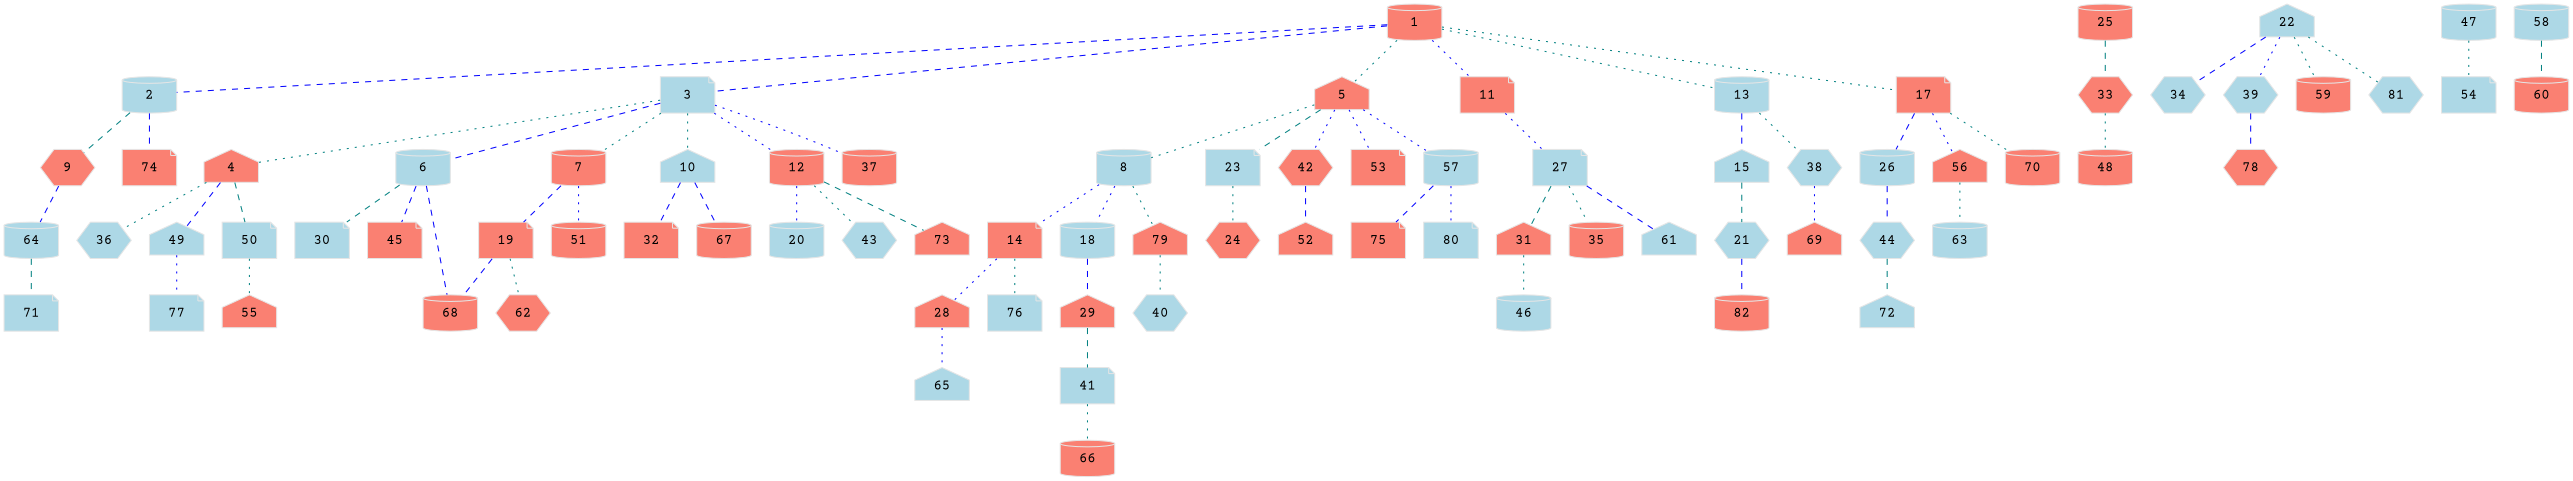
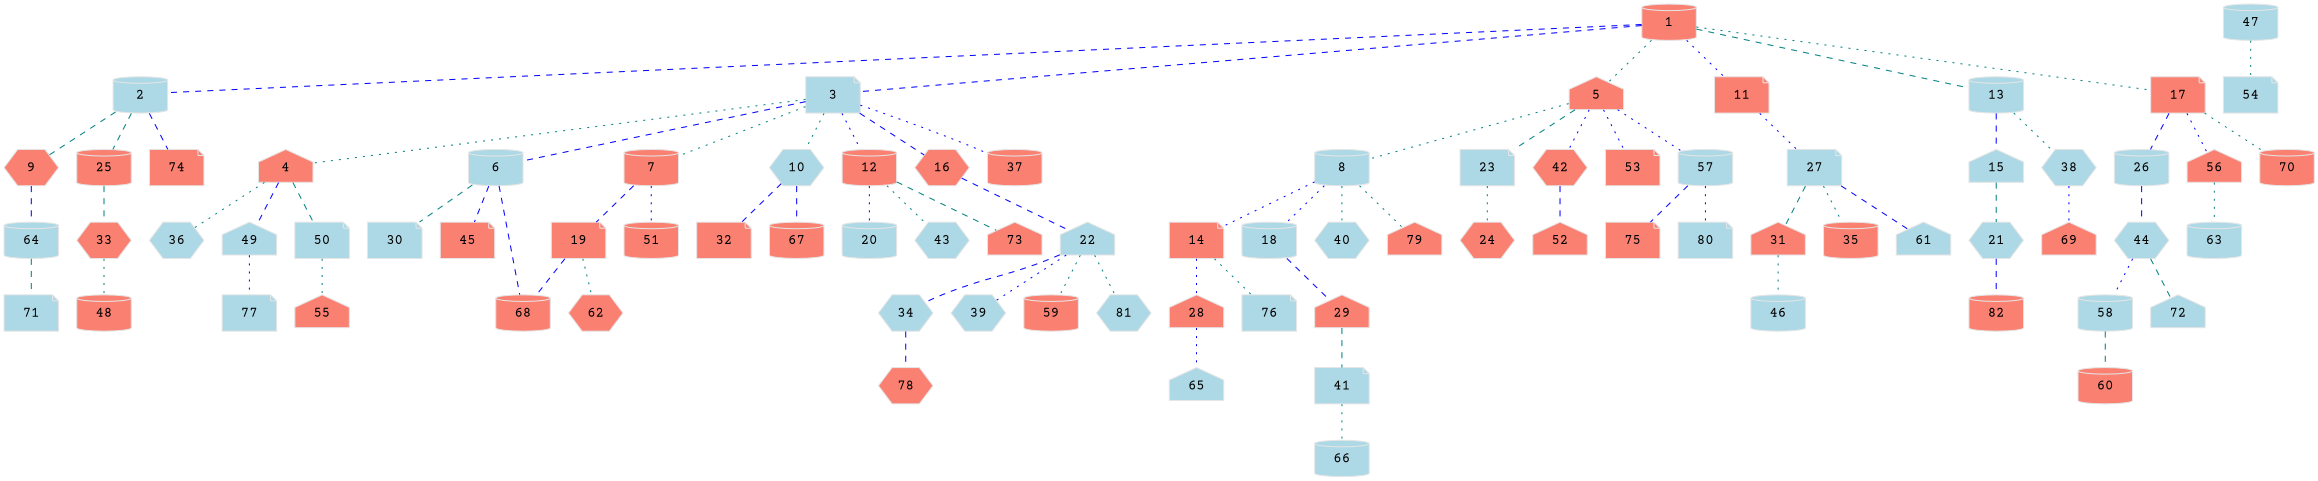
(1578, 59) -> (1833, 59)
none -> (122, 131)
(2251, 131) -> (906, 349)
(688, 168) -> (797, 168)
none -> (942, 168)
(1160, 275) -> (1342, 204)
none -> (2123, 277)
(1087, 458) -> (1342, 458)
